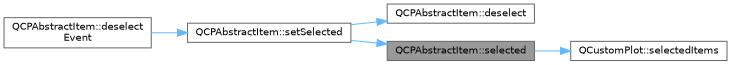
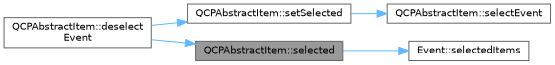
(461, 14) -> (469, 14)
(364, 42) -> (168, 41)
(649, 51) -> (469, 51)
